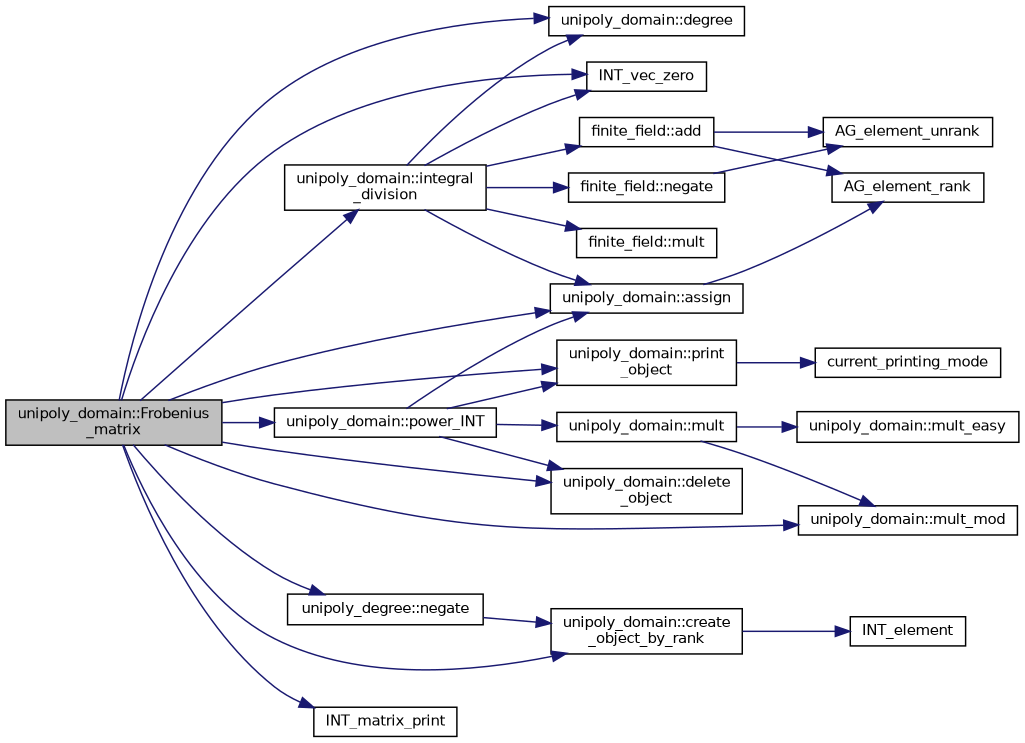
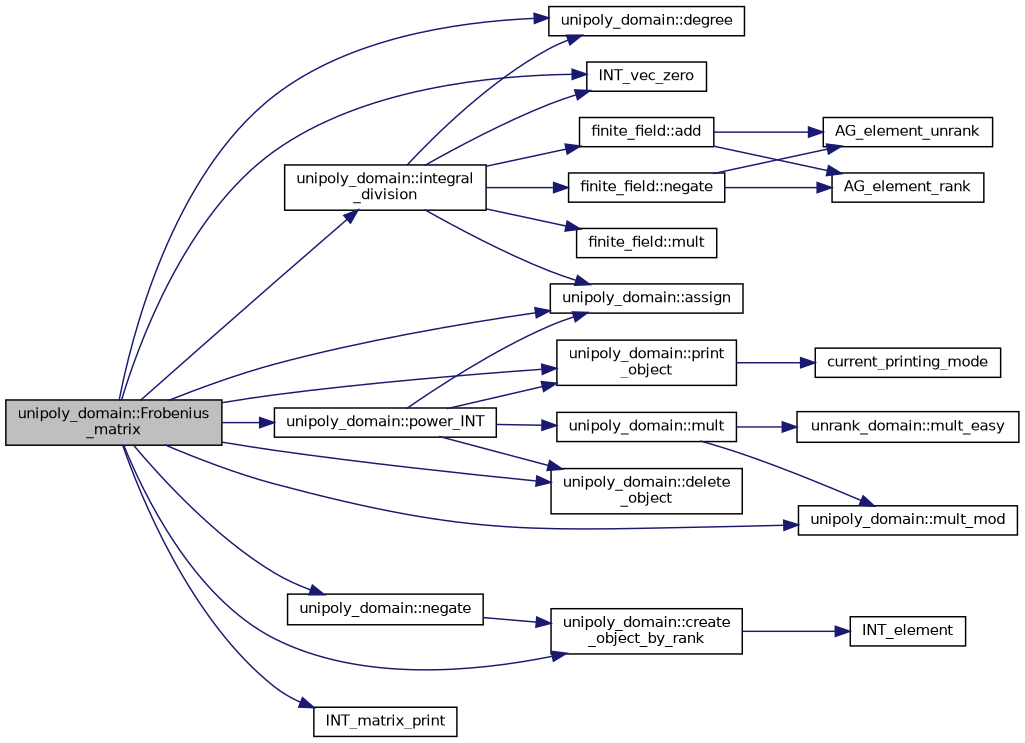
(789, 251) -> (771, 188)
(908, 427) -> (908, 427)
(385, 609) -> (385, 609)
